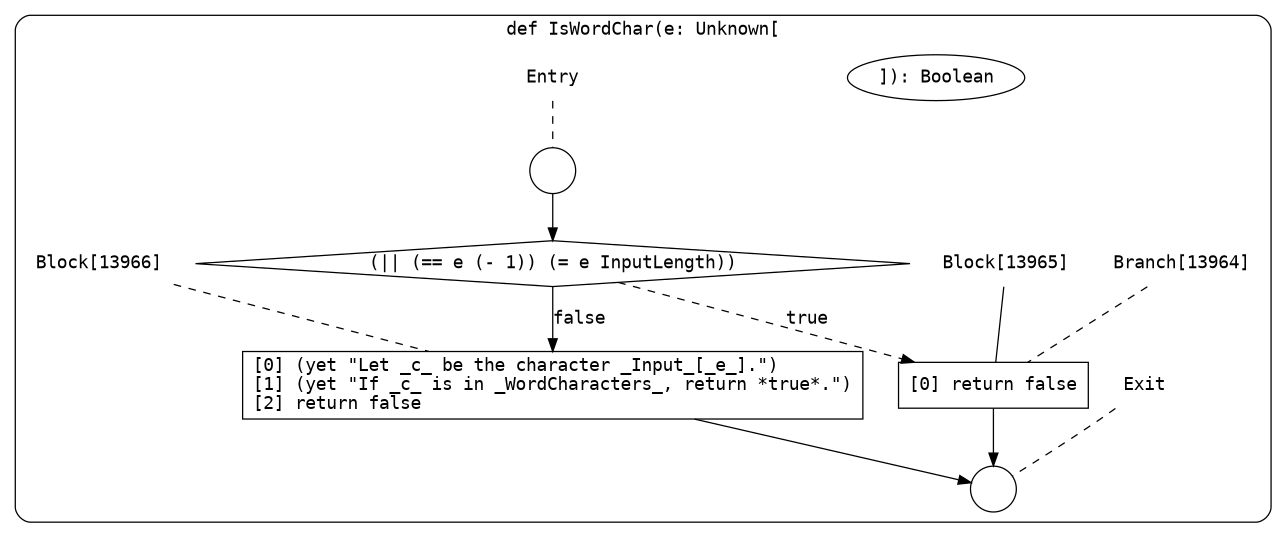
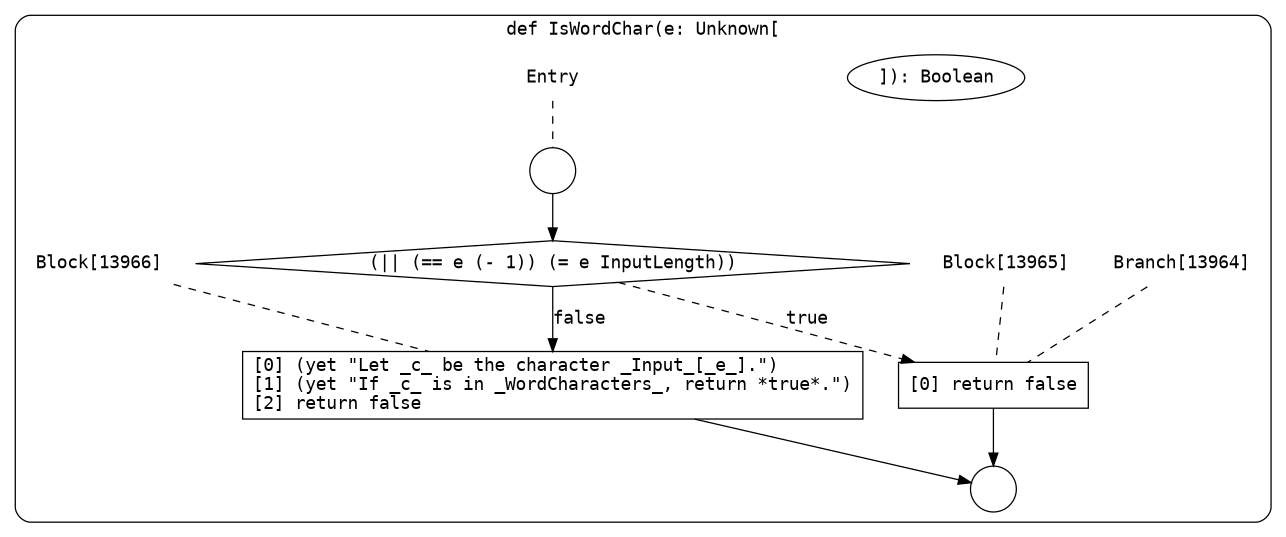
(1000, 325) -> (1000, 325)
(1145, 385) -> none
